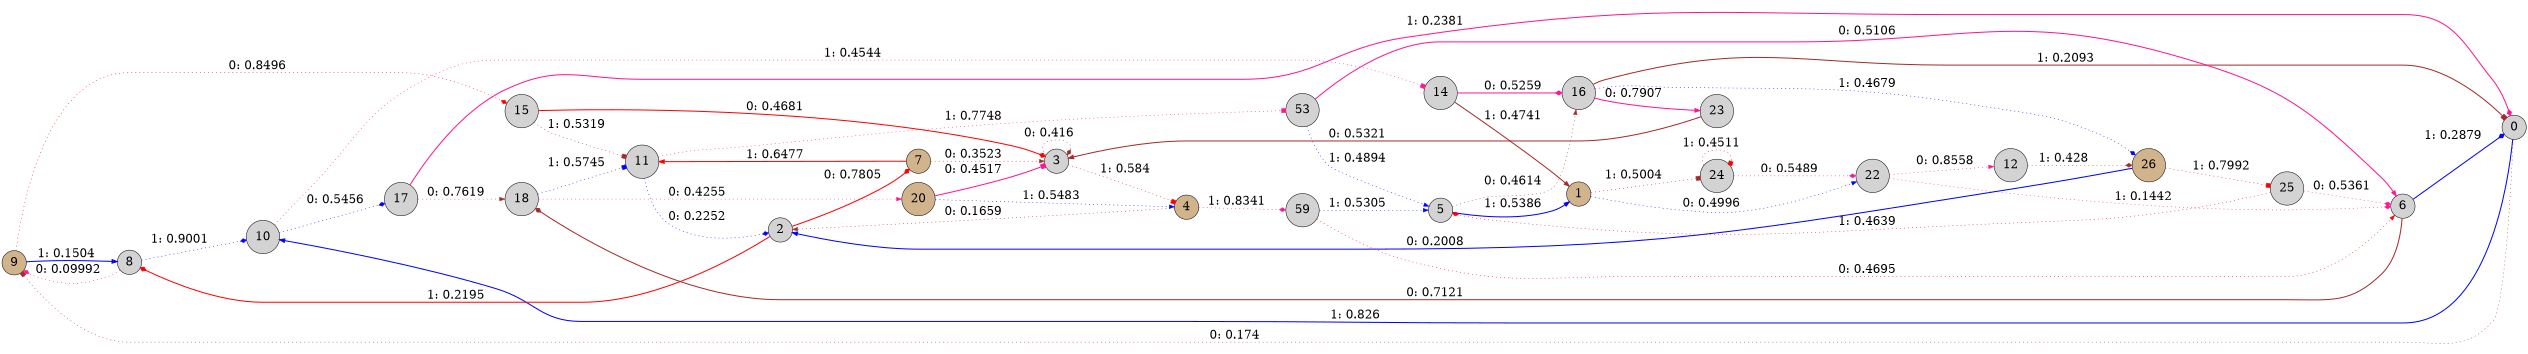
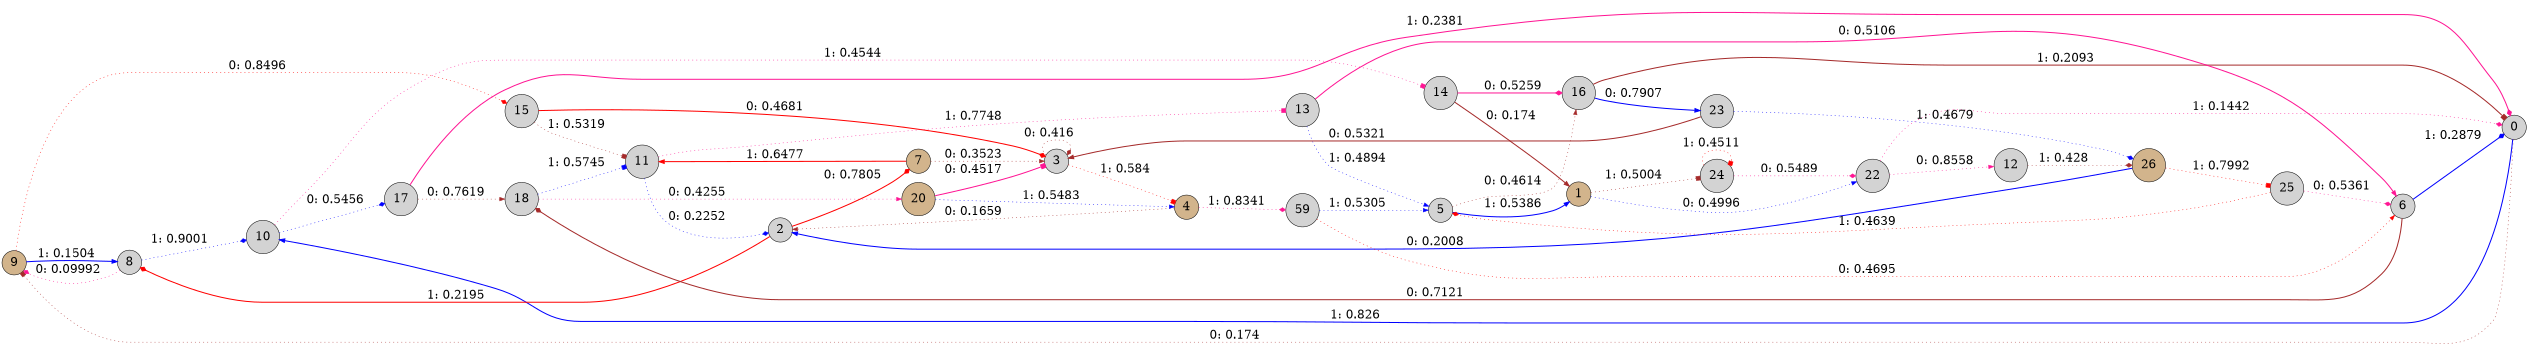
(1867, 92) -> (1932, 123)
(1645, 106) -> (1645, 106)
(1303, 110) -> (1303, 110)
(1518, 116) -> (1518, 116)
(2136, 204) -> (2178, 114)
